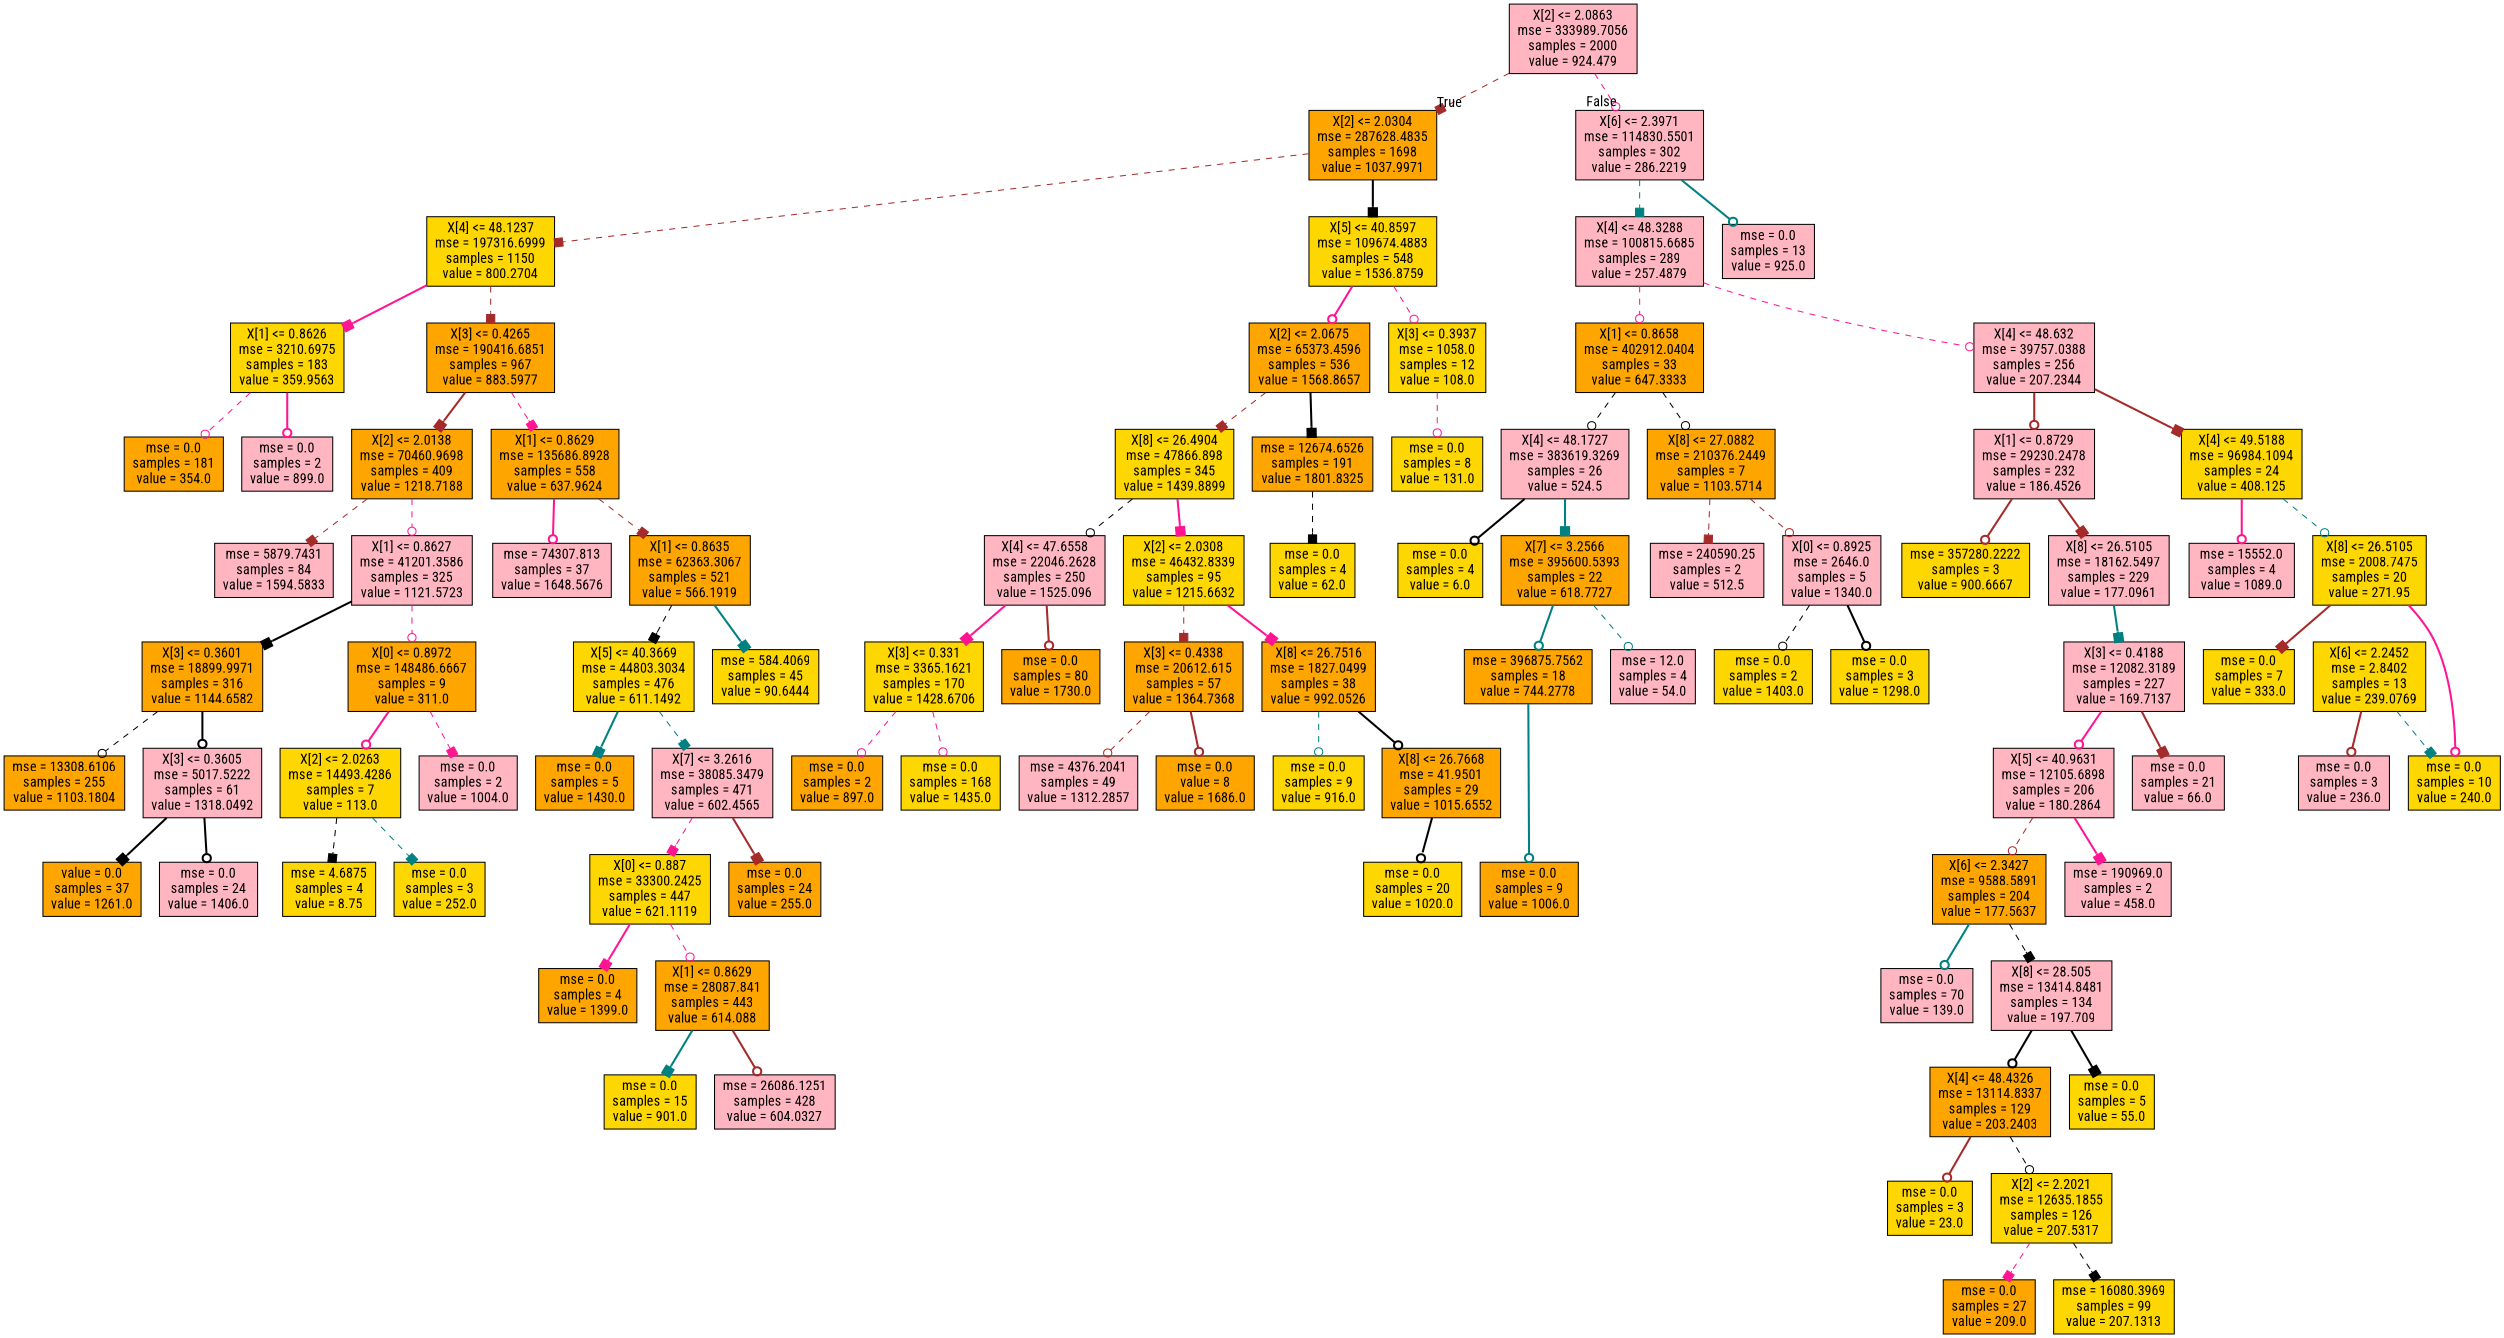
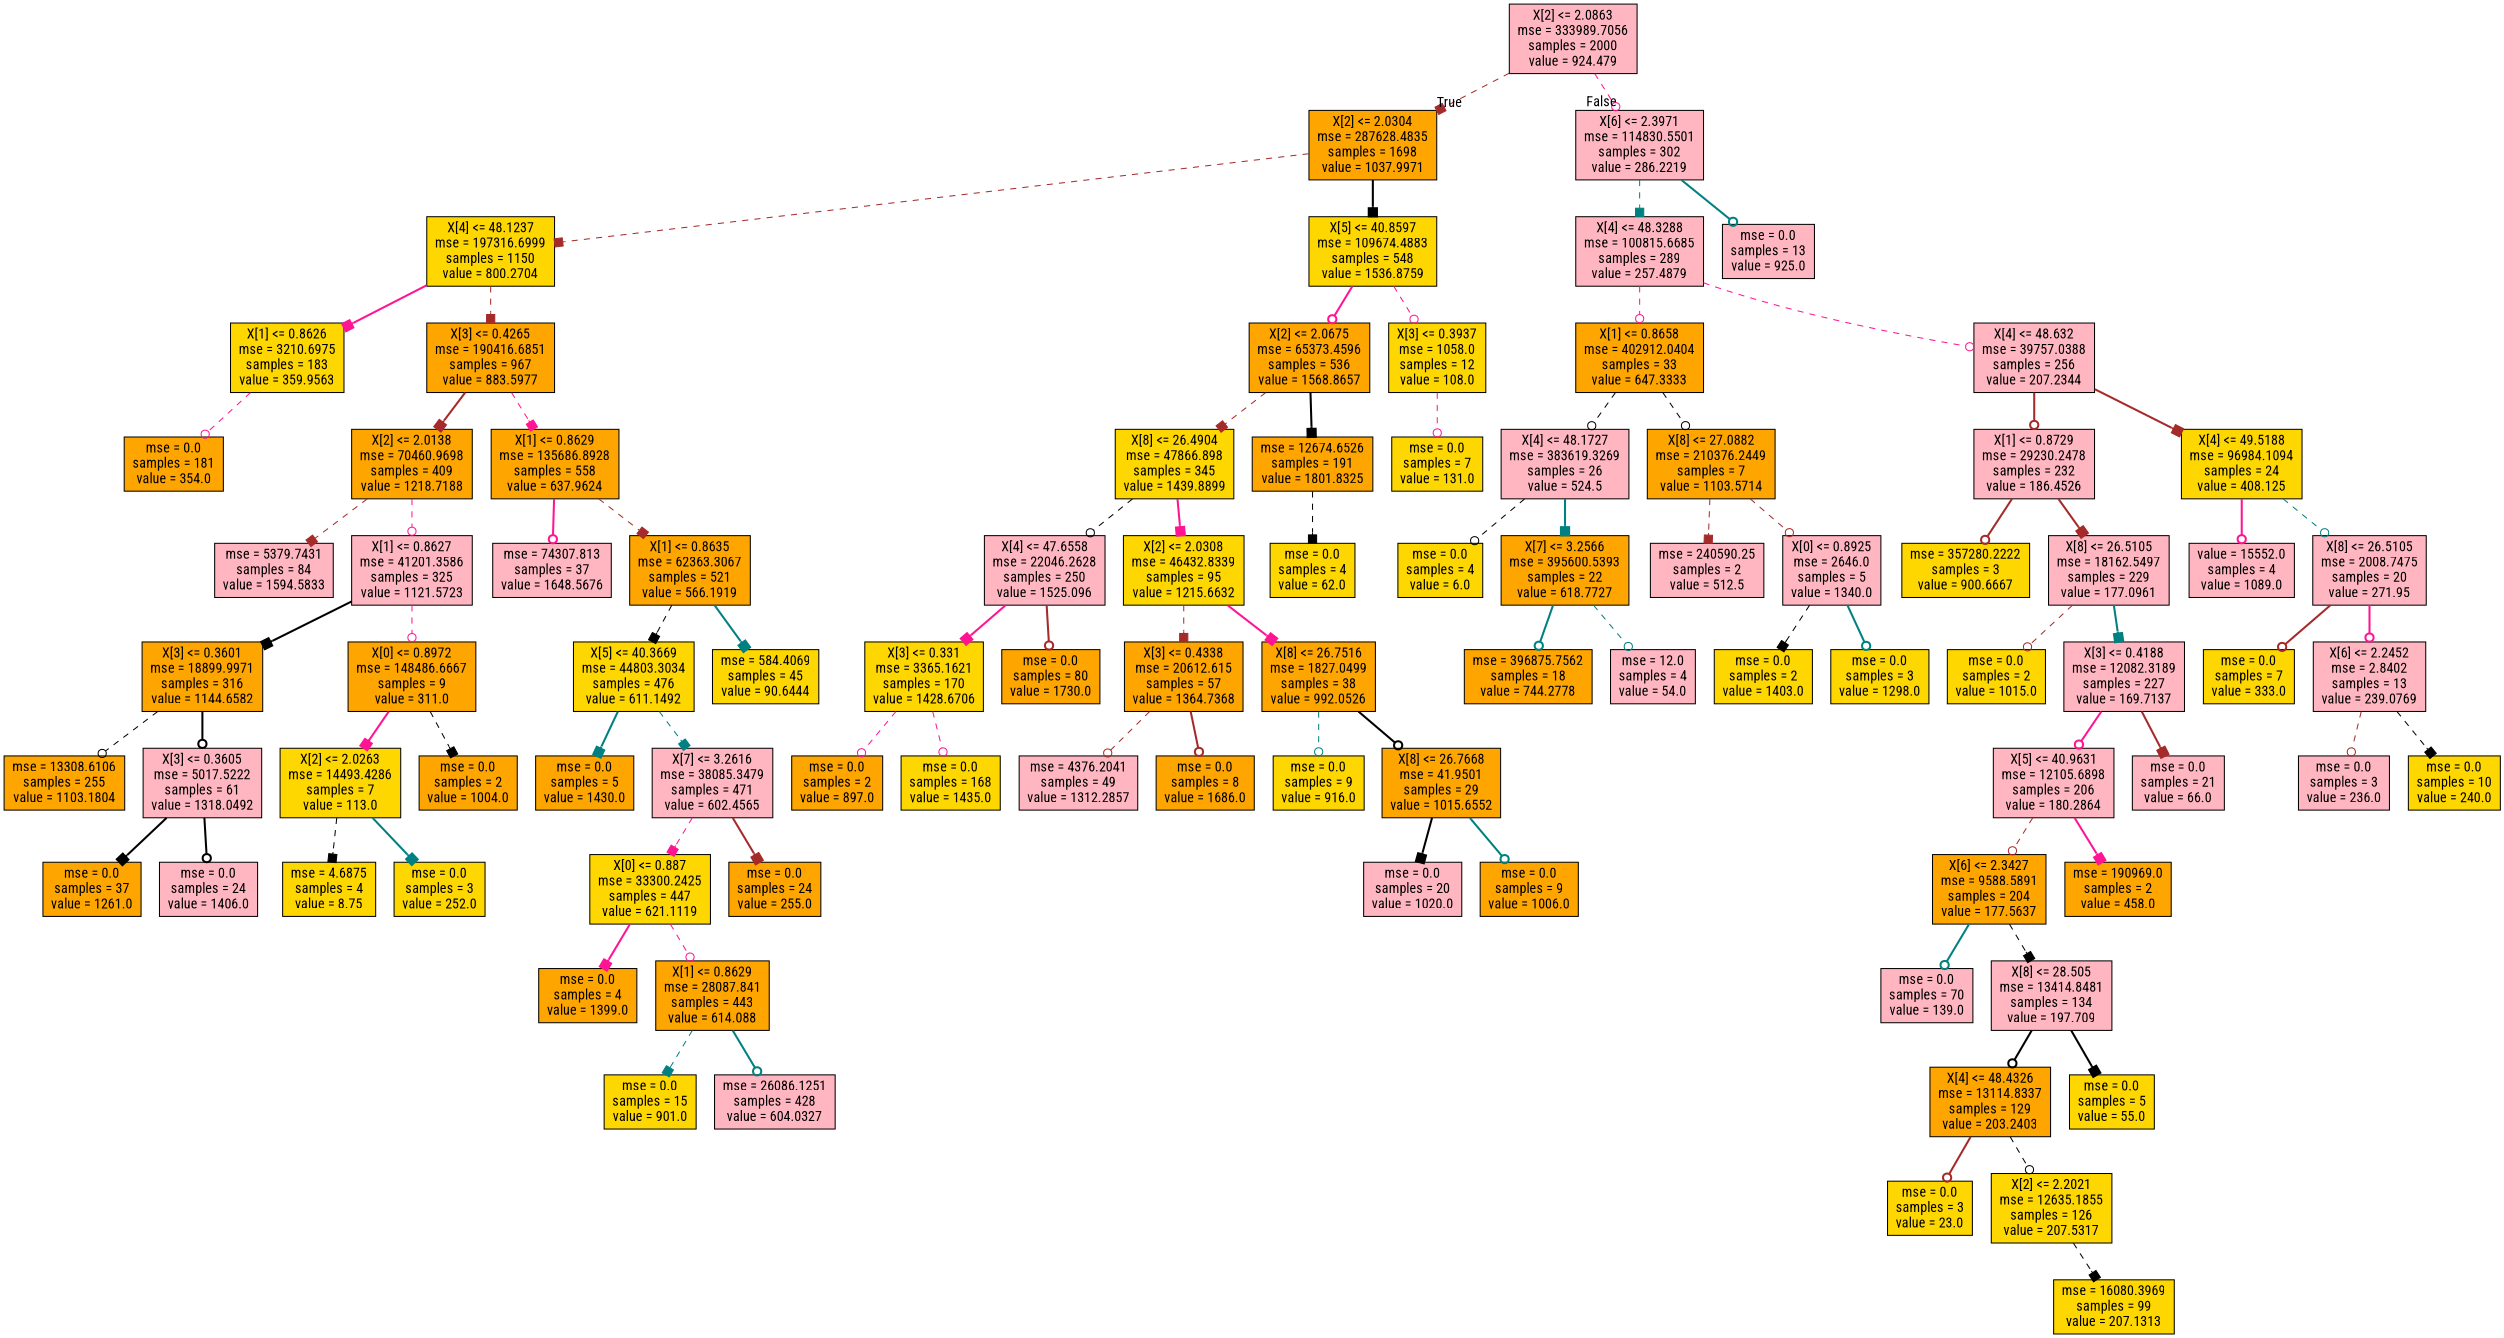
(287, 464) -> none
(1437, 464) -> (1437, 464)
(1501, 518) -> (1501, 518)
(274, 570) -> (274, 570)
(2242, 570) -> (2242, 570)
(2370, 570) -> (2370, 570)
(1797, 624) -> (1797, 624)
(1856, 624) -> (1856, 624)
(2308, 625) -> (2308, 625)
(2445, 672) -> (2370, 619)
none -> (1996, 677)
(2370, 677) -> (2370, 677)
(379, 726) -> (379, 726)
(440, 729) -> (440, 729)
(2357, 730) -> (2357, 730)
(2412, 730) -> (2412, 730)
(1529, 779) -> (1486, 837)
(468, 783) -> (468, 783)
(1205, 783) -> (1205, 783)
(1427, 835) -> (1427, 835)
(390, 836) -> (390, 836)
(92, 889) -> (92, 889)
(1413, 889) -> (1413, 889)
(2118, 889) -> (2118, 889)
(682, 1048) -> (682, 1048)
(744, 1049) -> (744, 1049)
(1989, 1307) -> none
